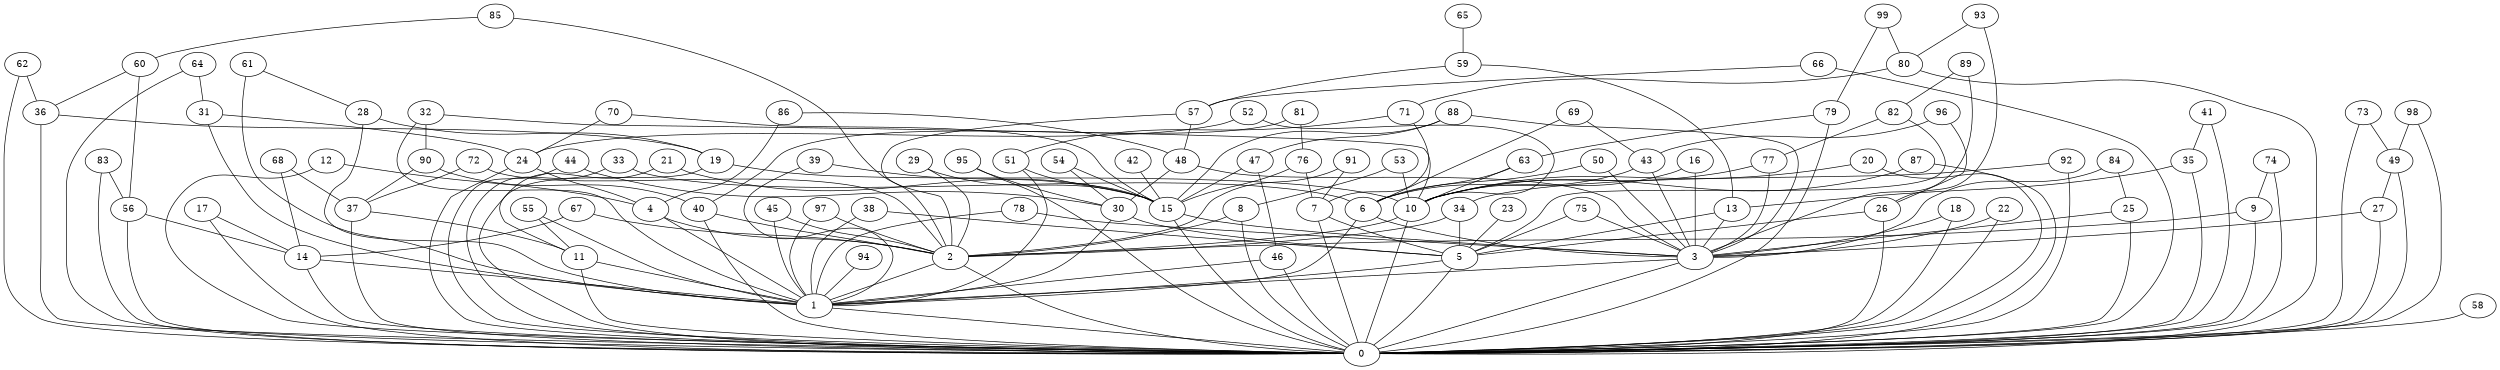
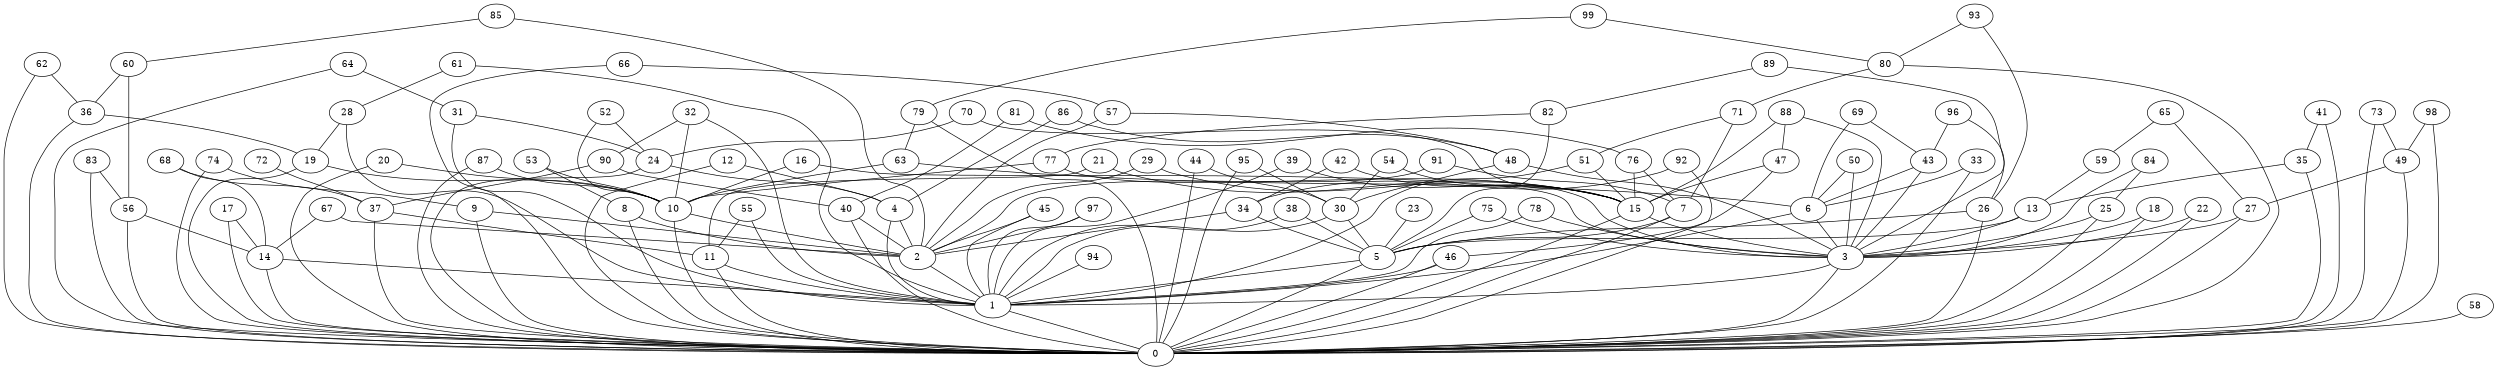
(1326, 80) -> none
none -> (2208, 161)
(762, 179) -> none
none -> (1292, 185)
(1139, 330) -> none
